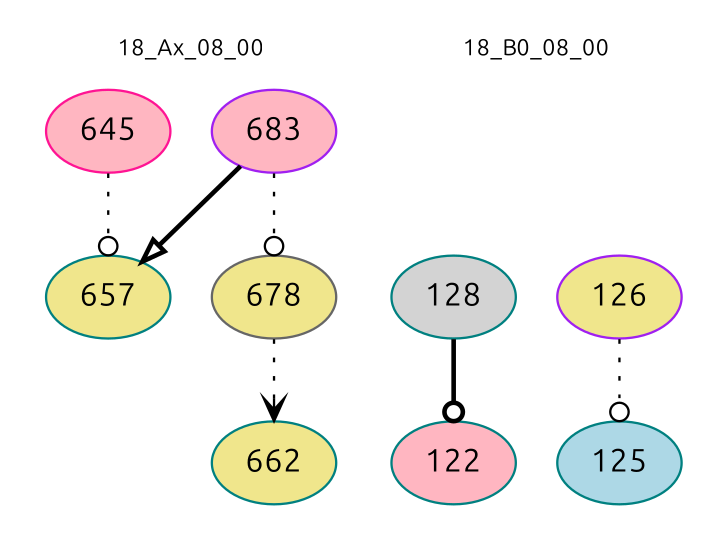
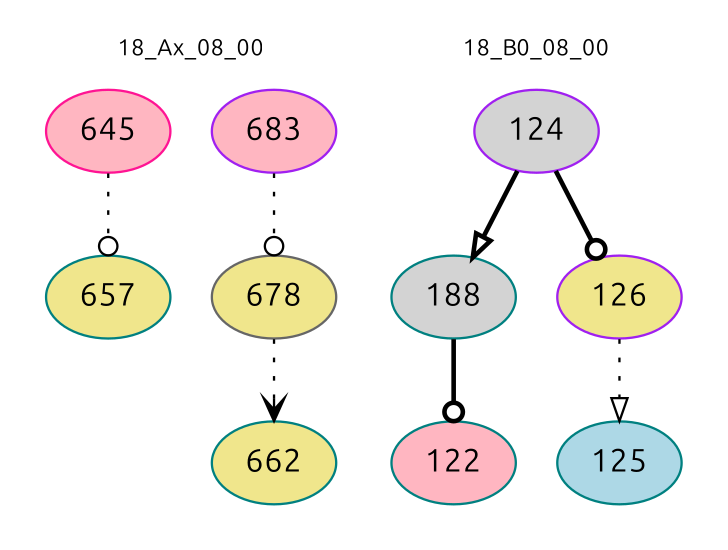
none -> (537, 131)
(200, 206) -> none
(454, 297) -> (454, 297)
(619, 369) -> (619, 369)
